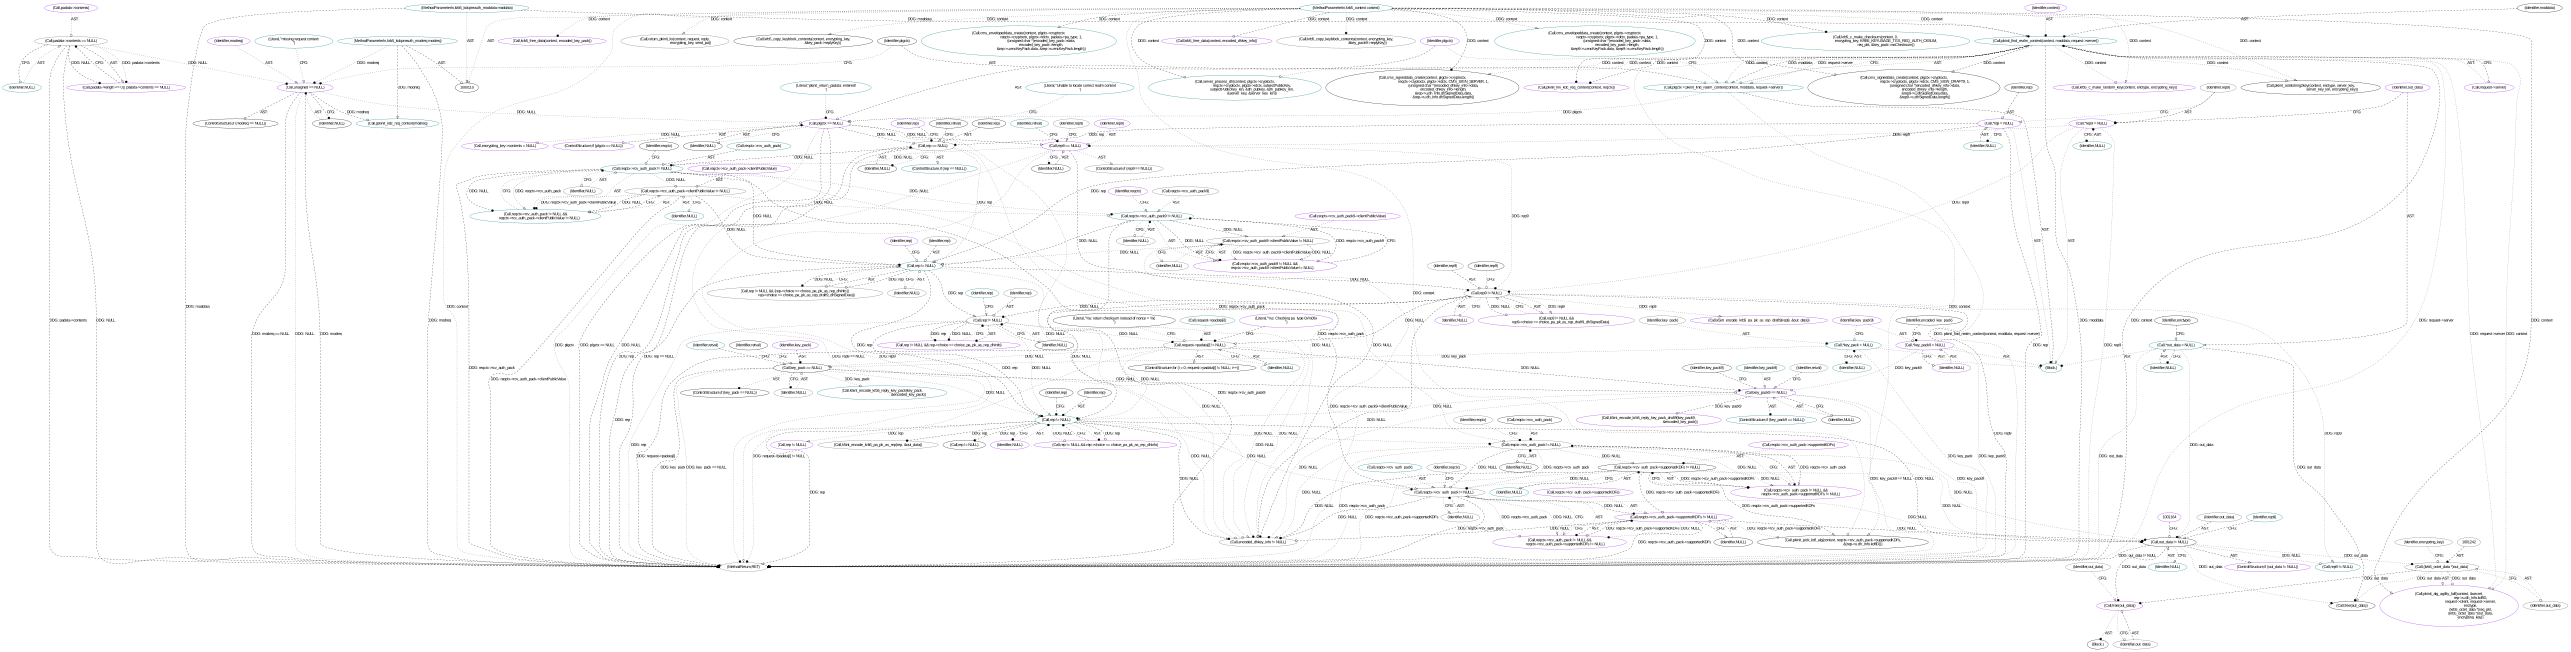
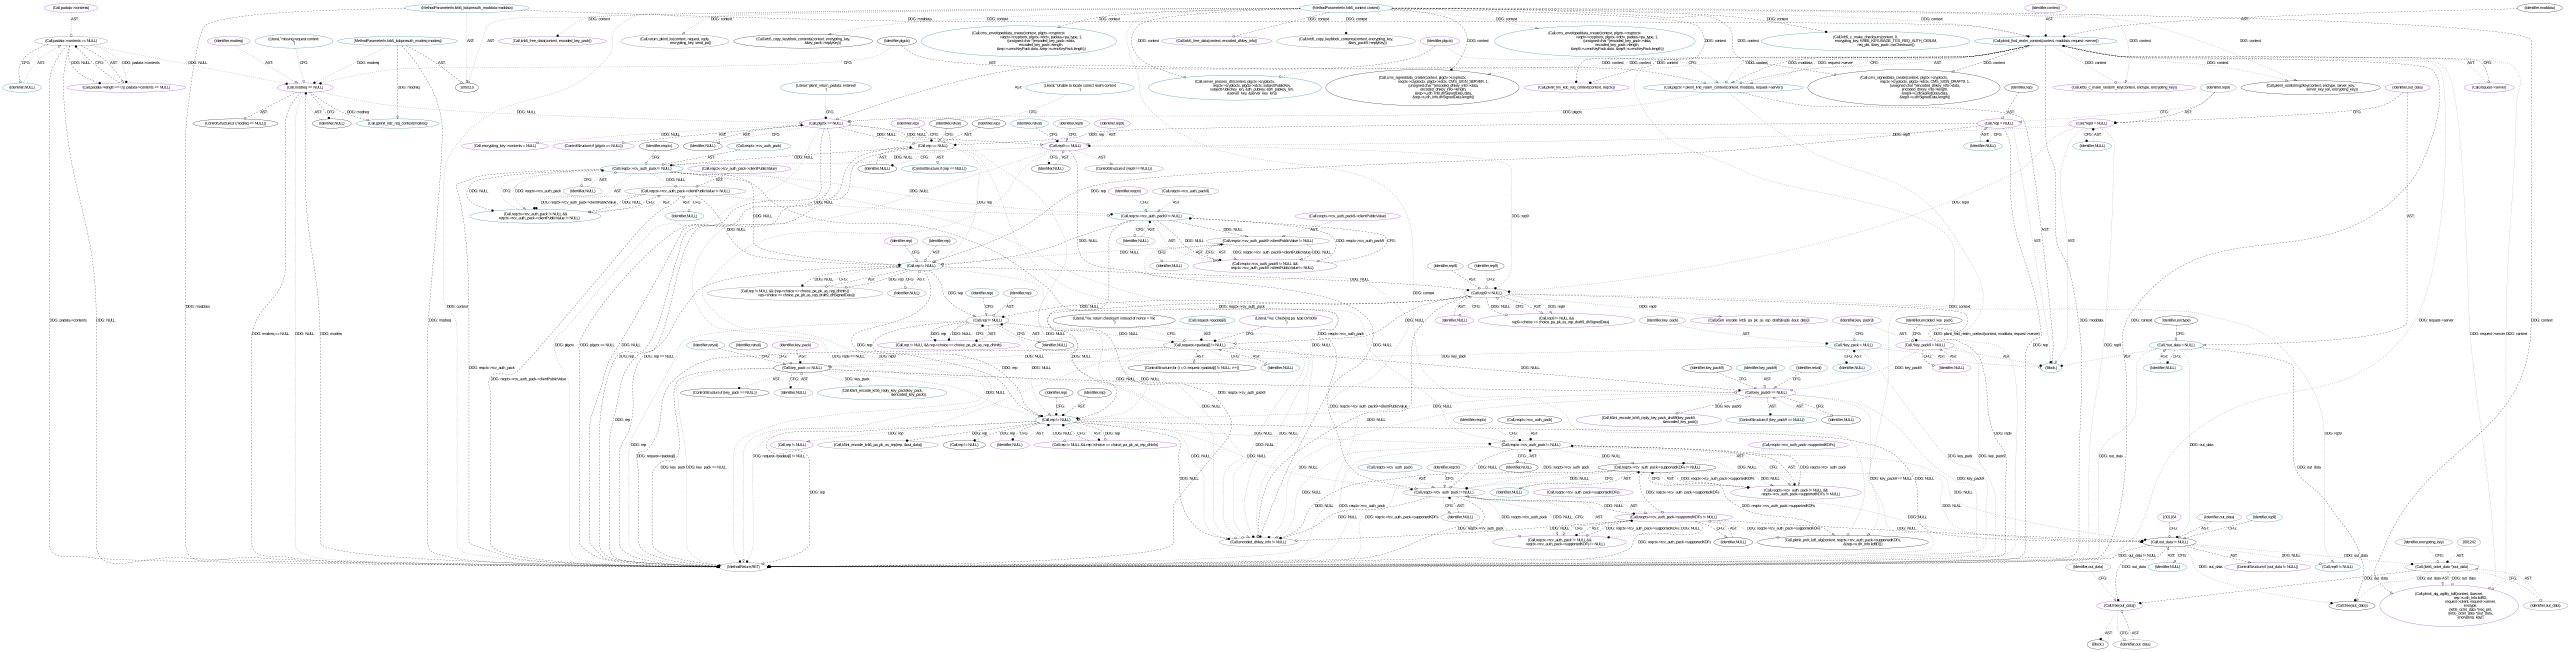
(305, 88) -> (305, 88)
(2456, 554) -> (2456, 554)
